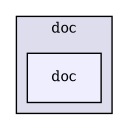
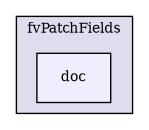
(64, 29) -> (74, 29)
